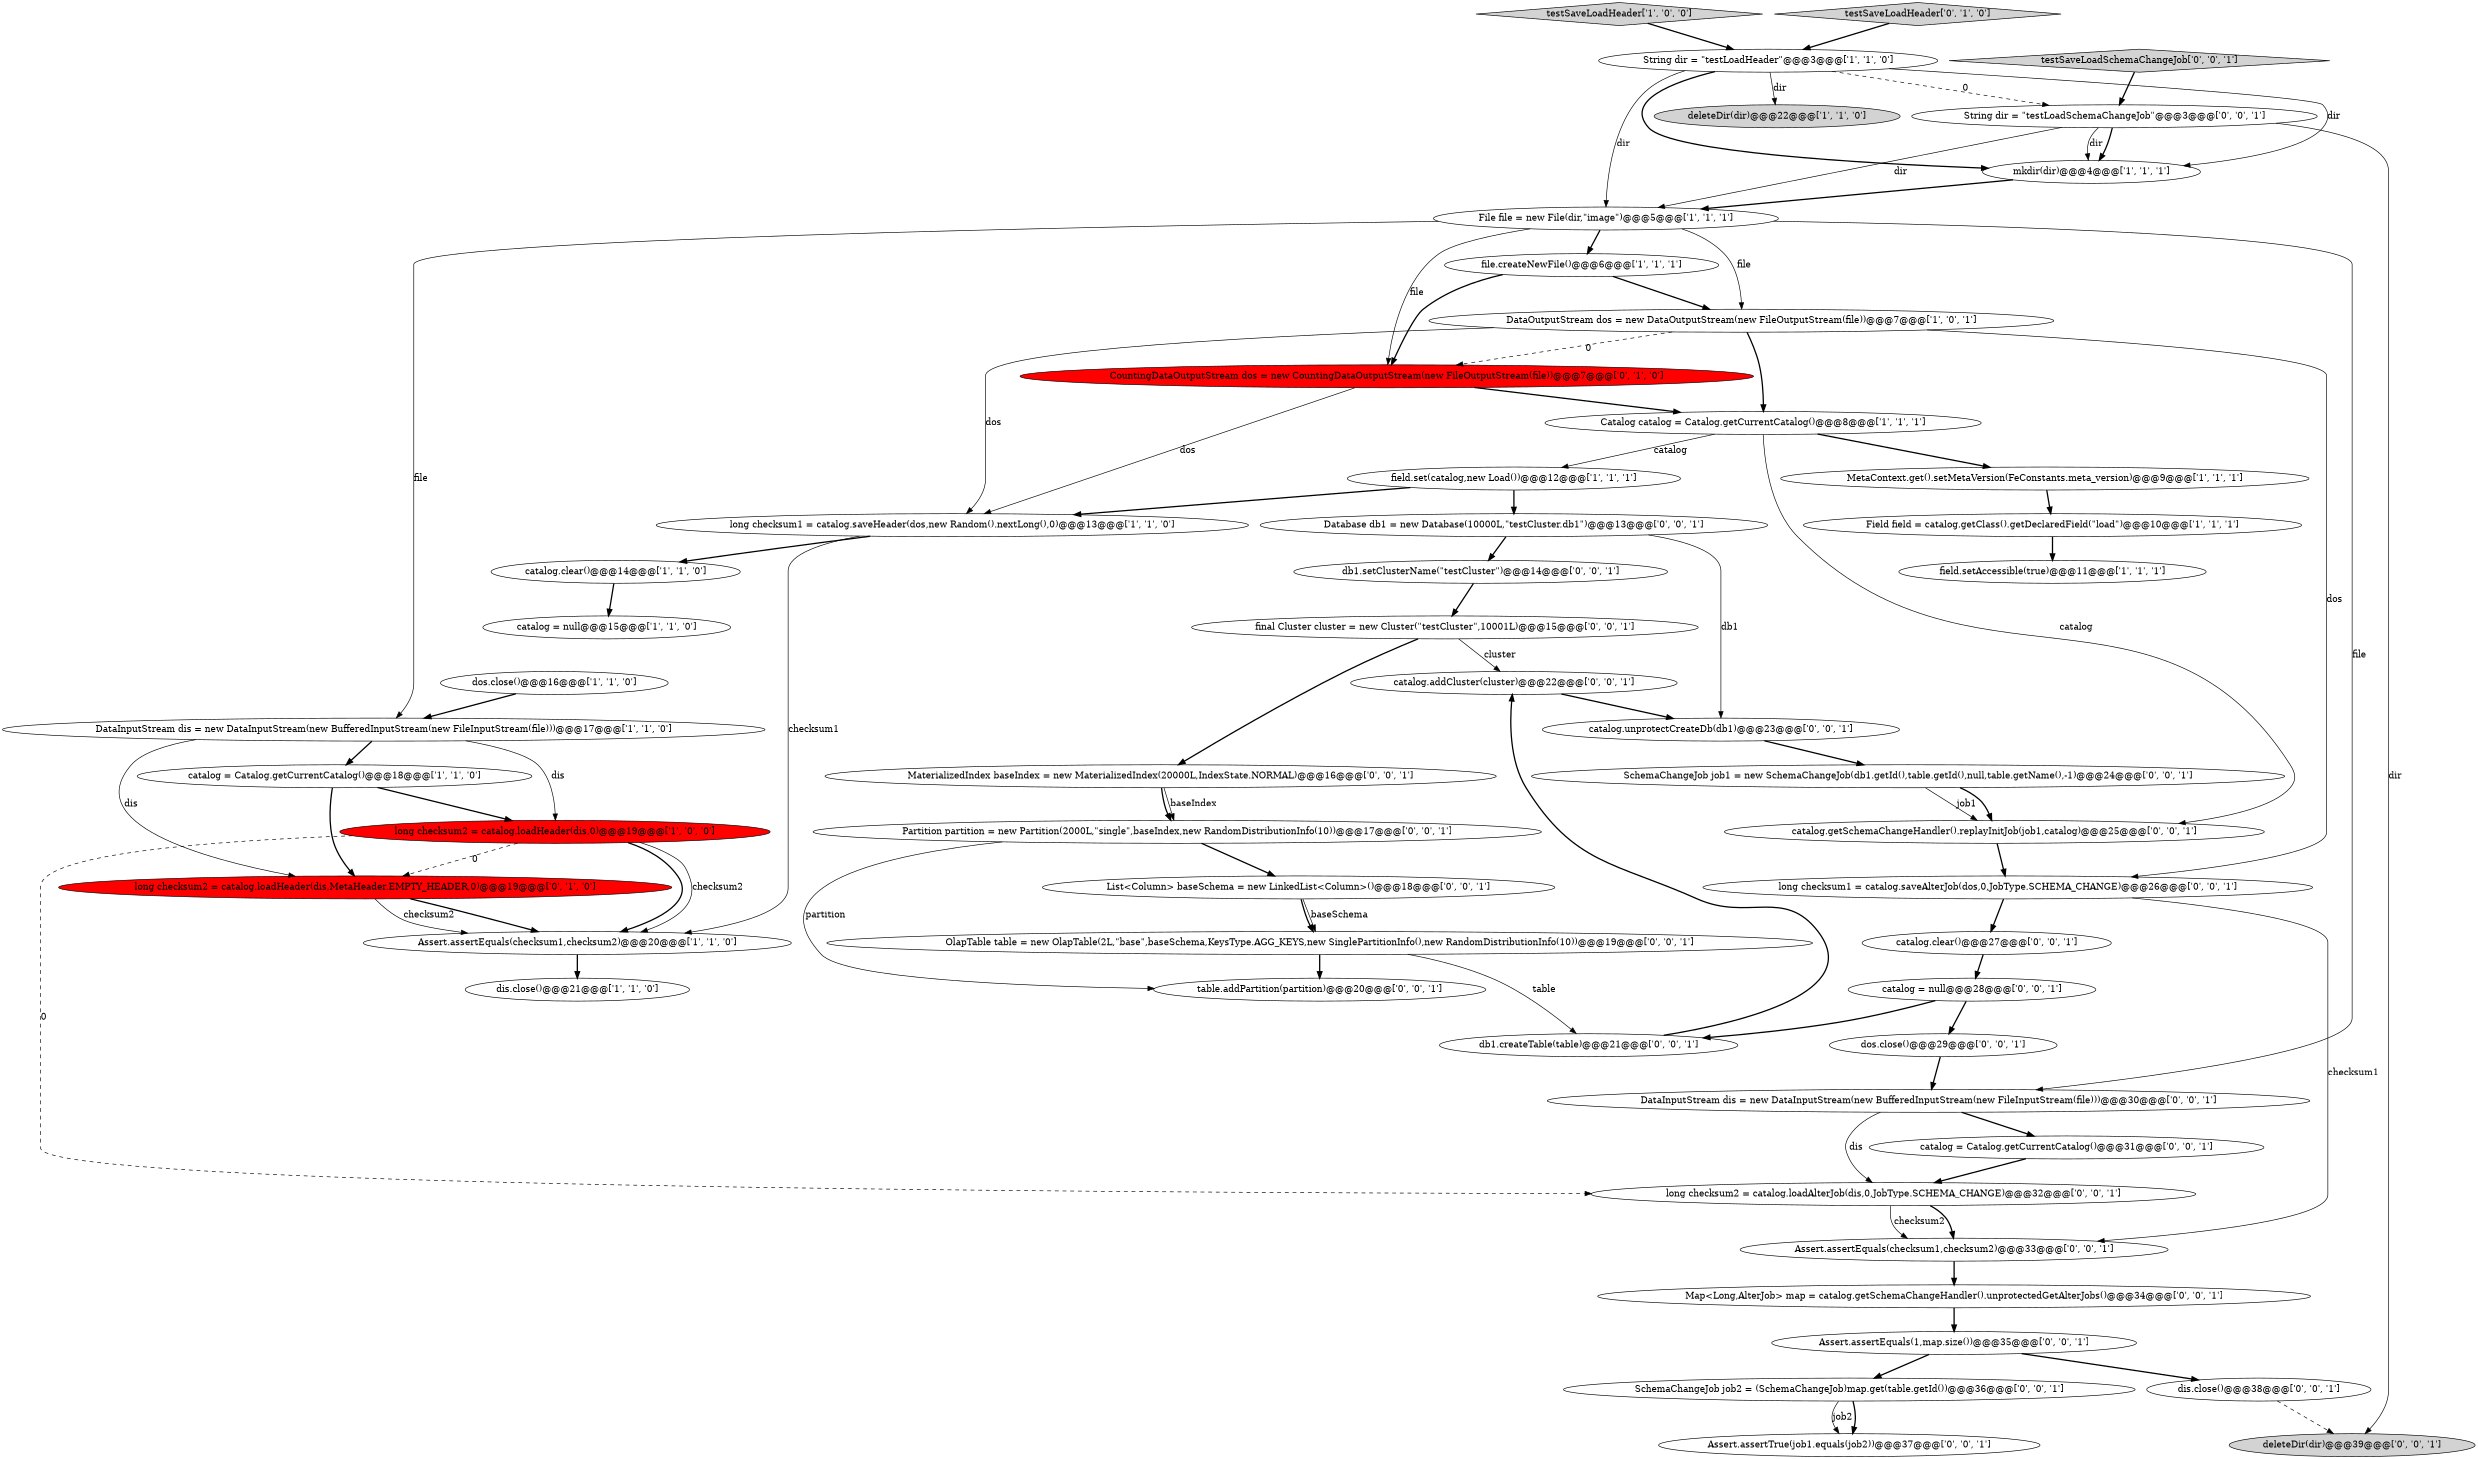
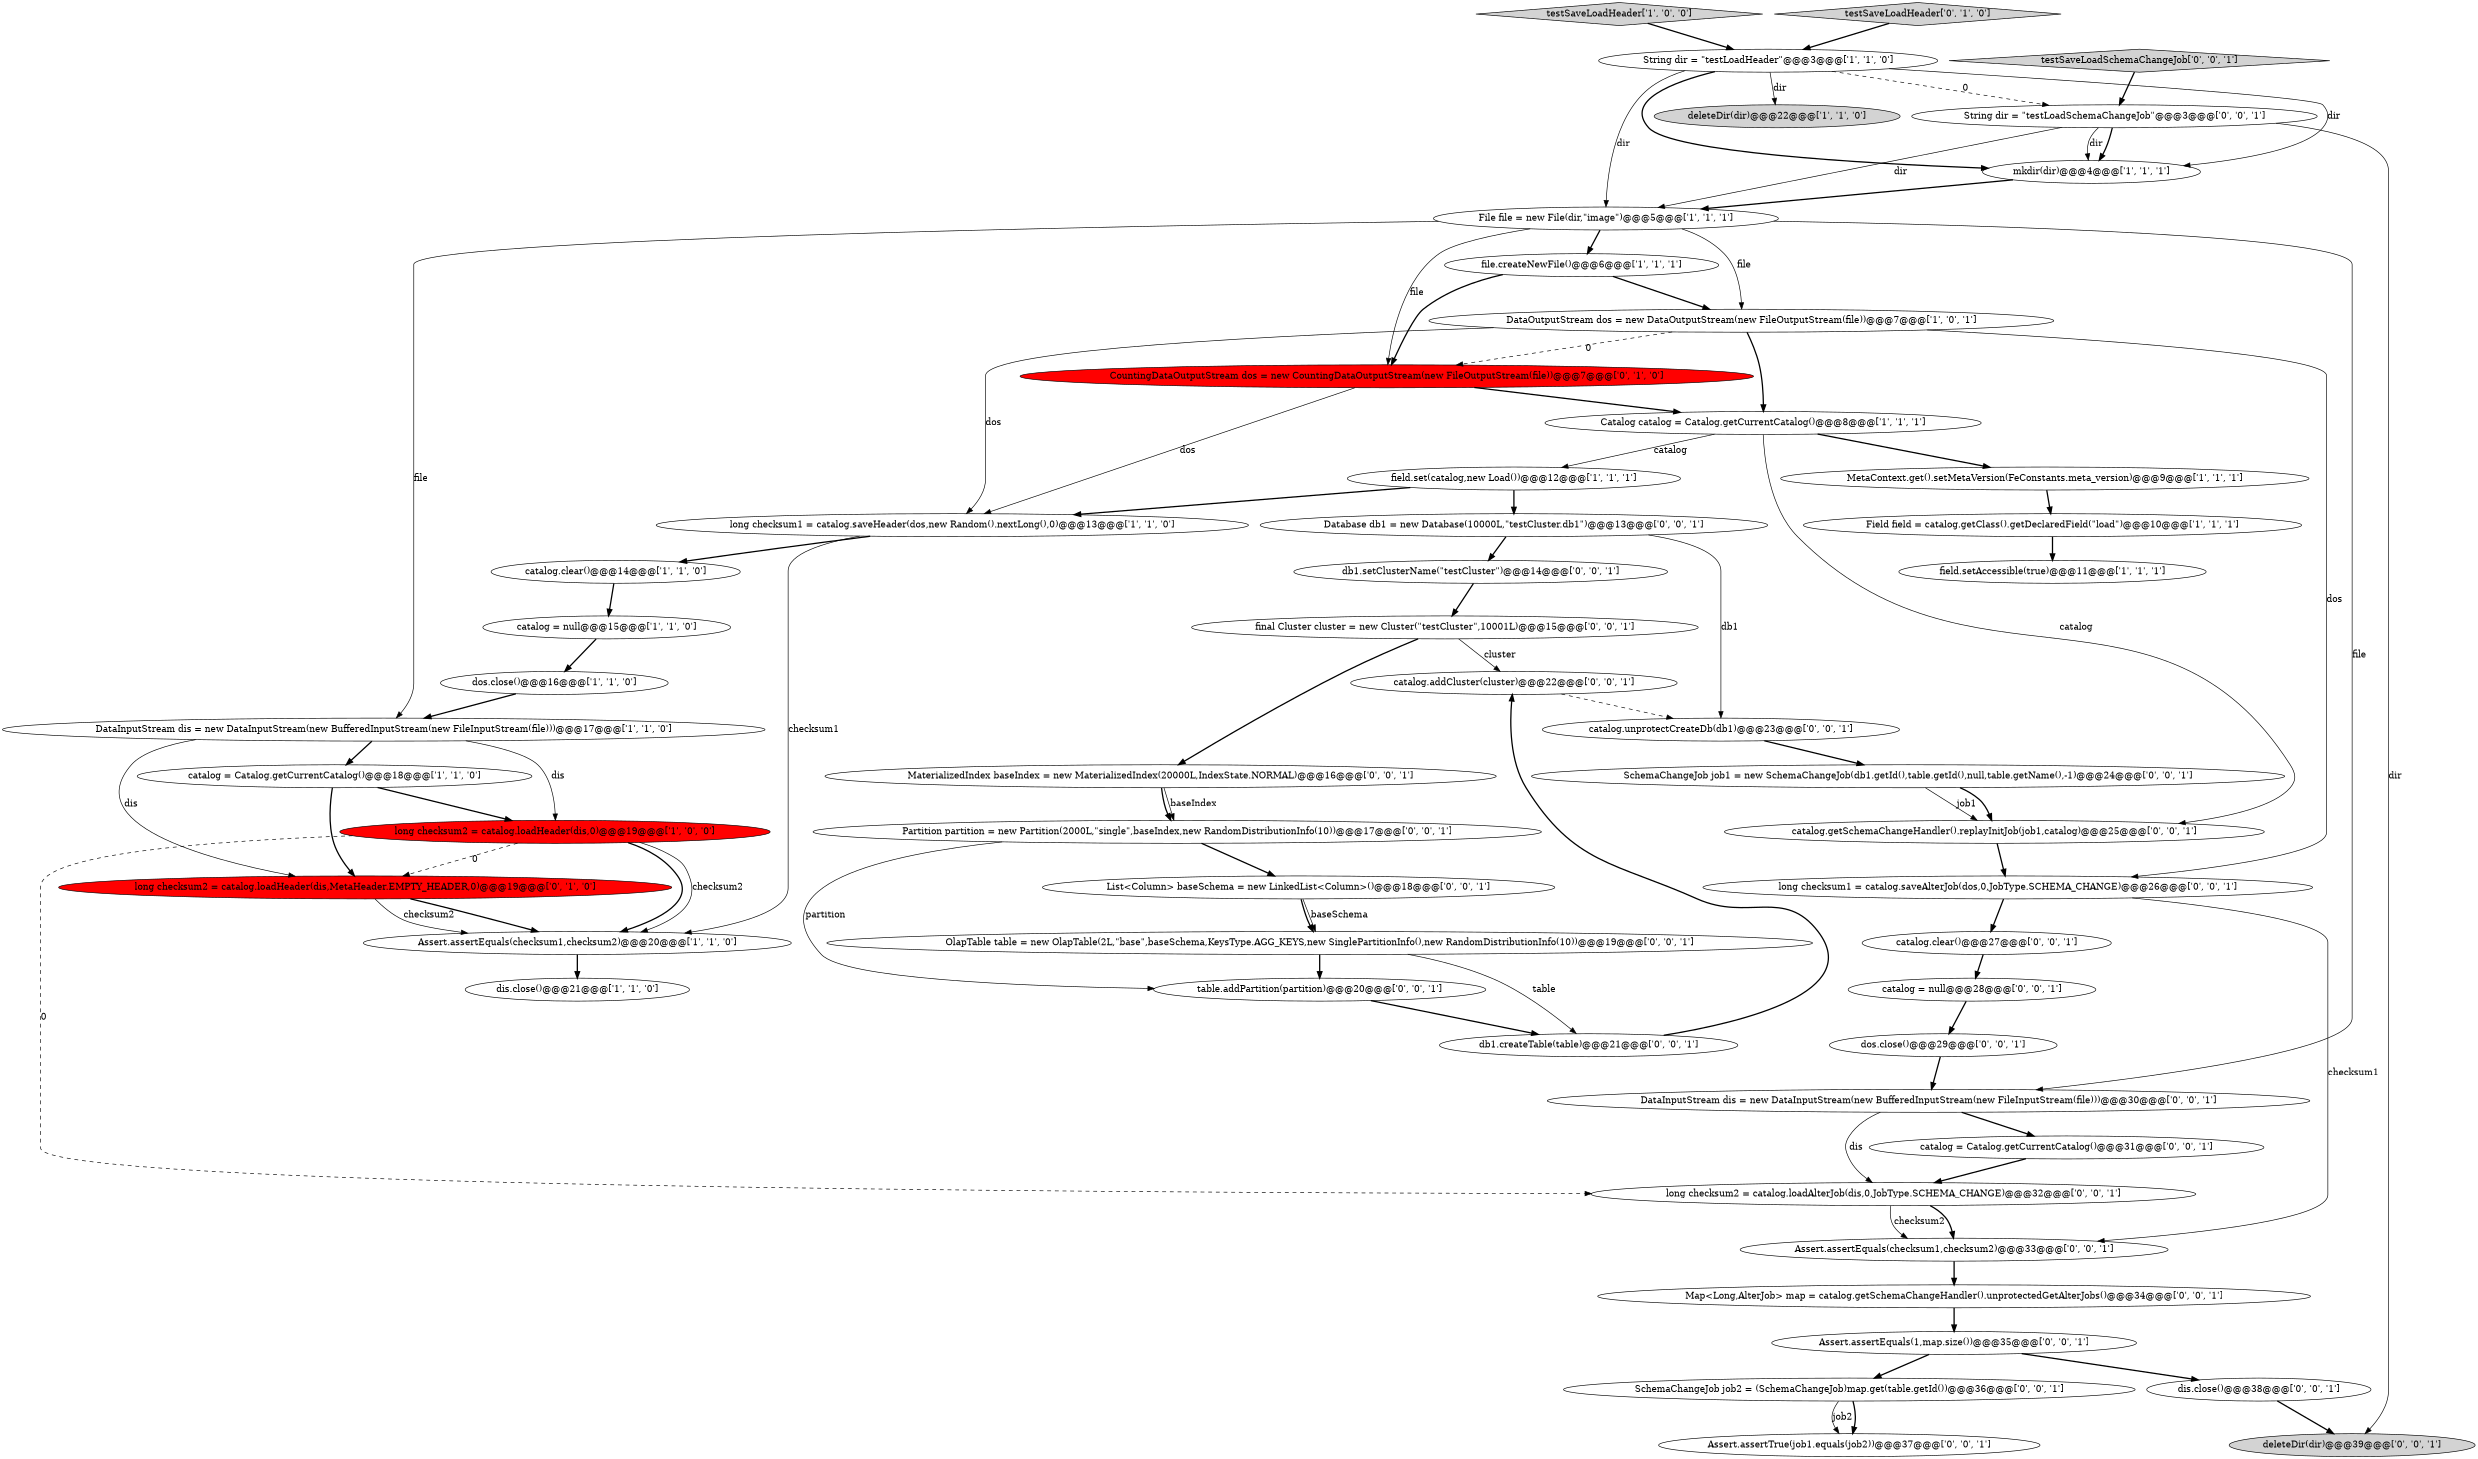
none -> (583, 653)
(1614, 706) -> (1614, 706)
(1824, 1025) -> (1451, 1017)
(2303, 1416) -> (2303, 1416)
